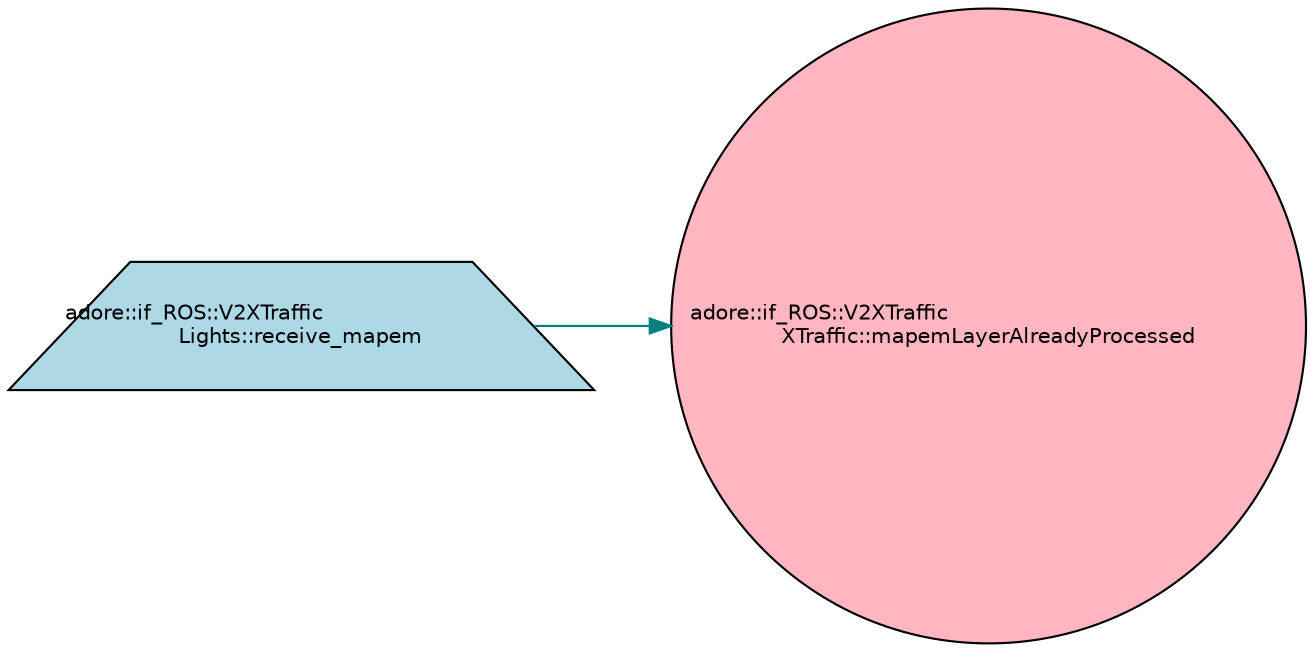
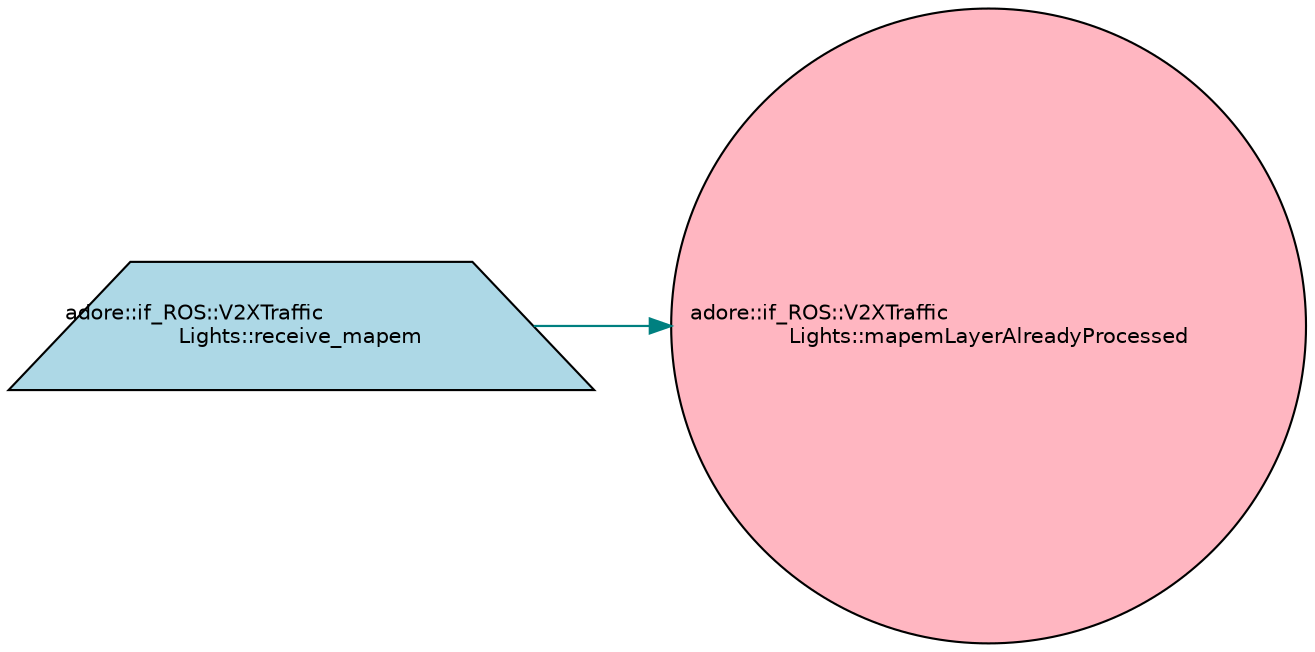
(989, 326) -> (989, 326)
